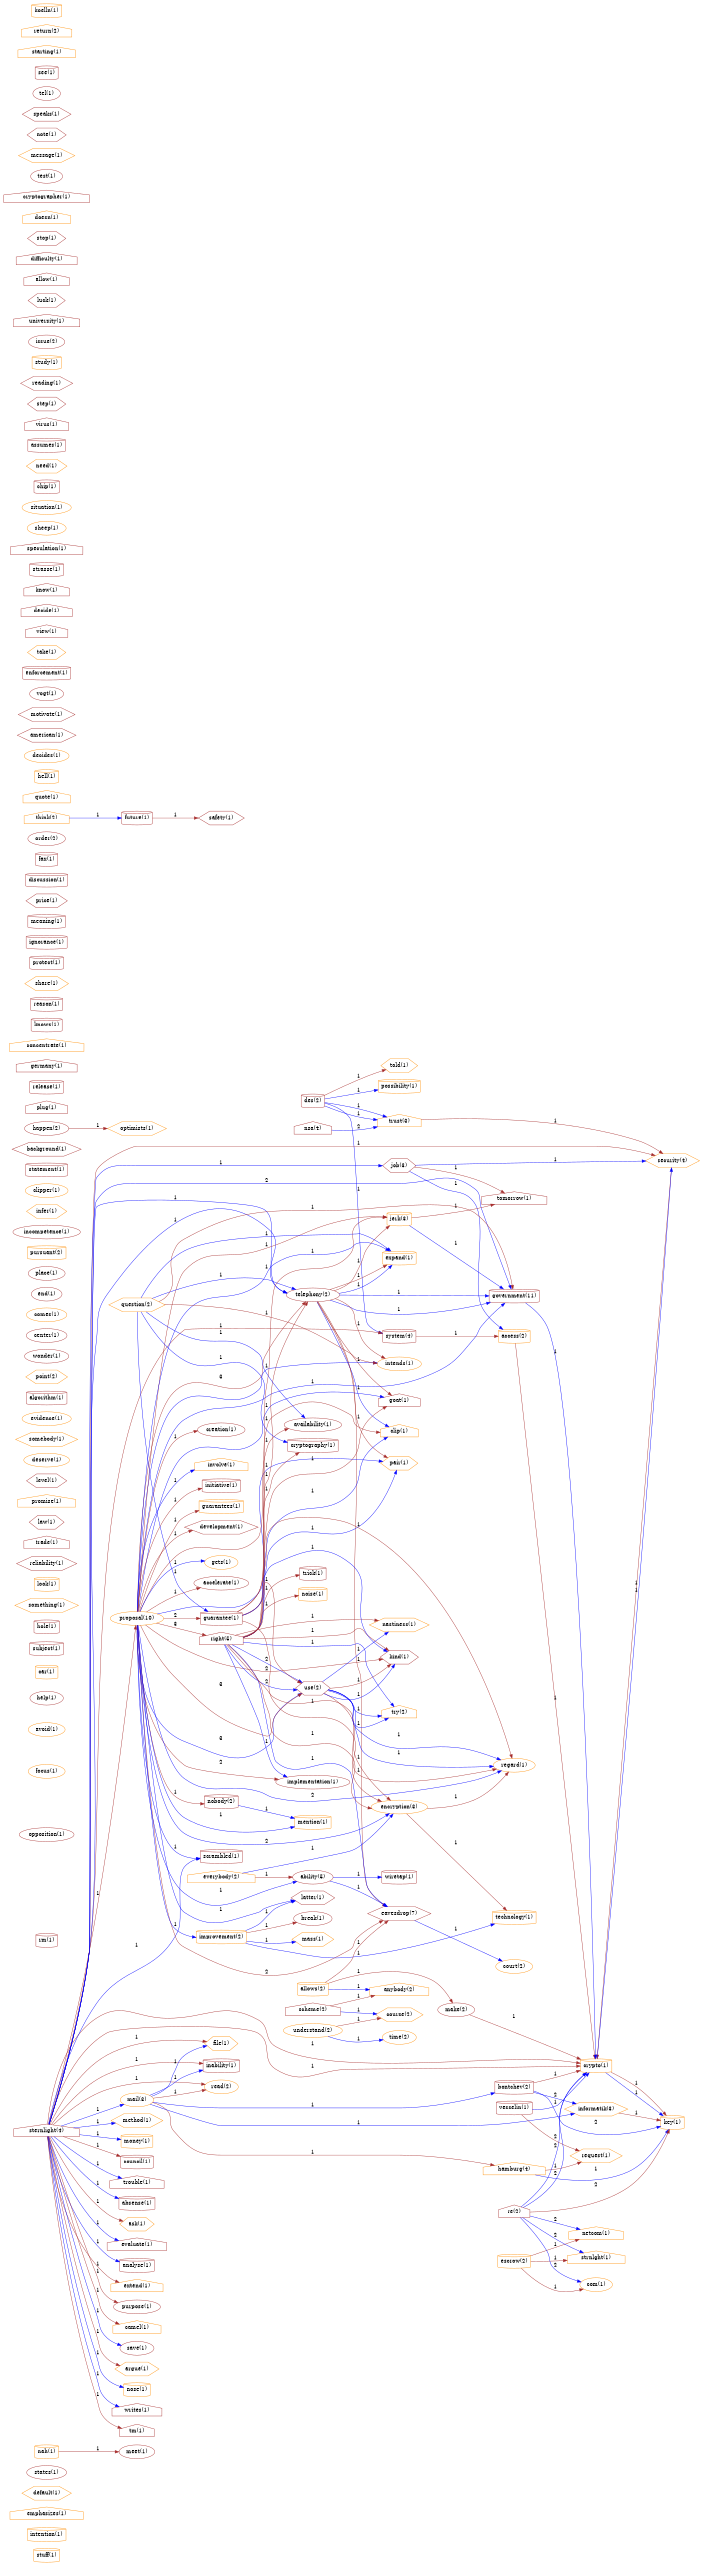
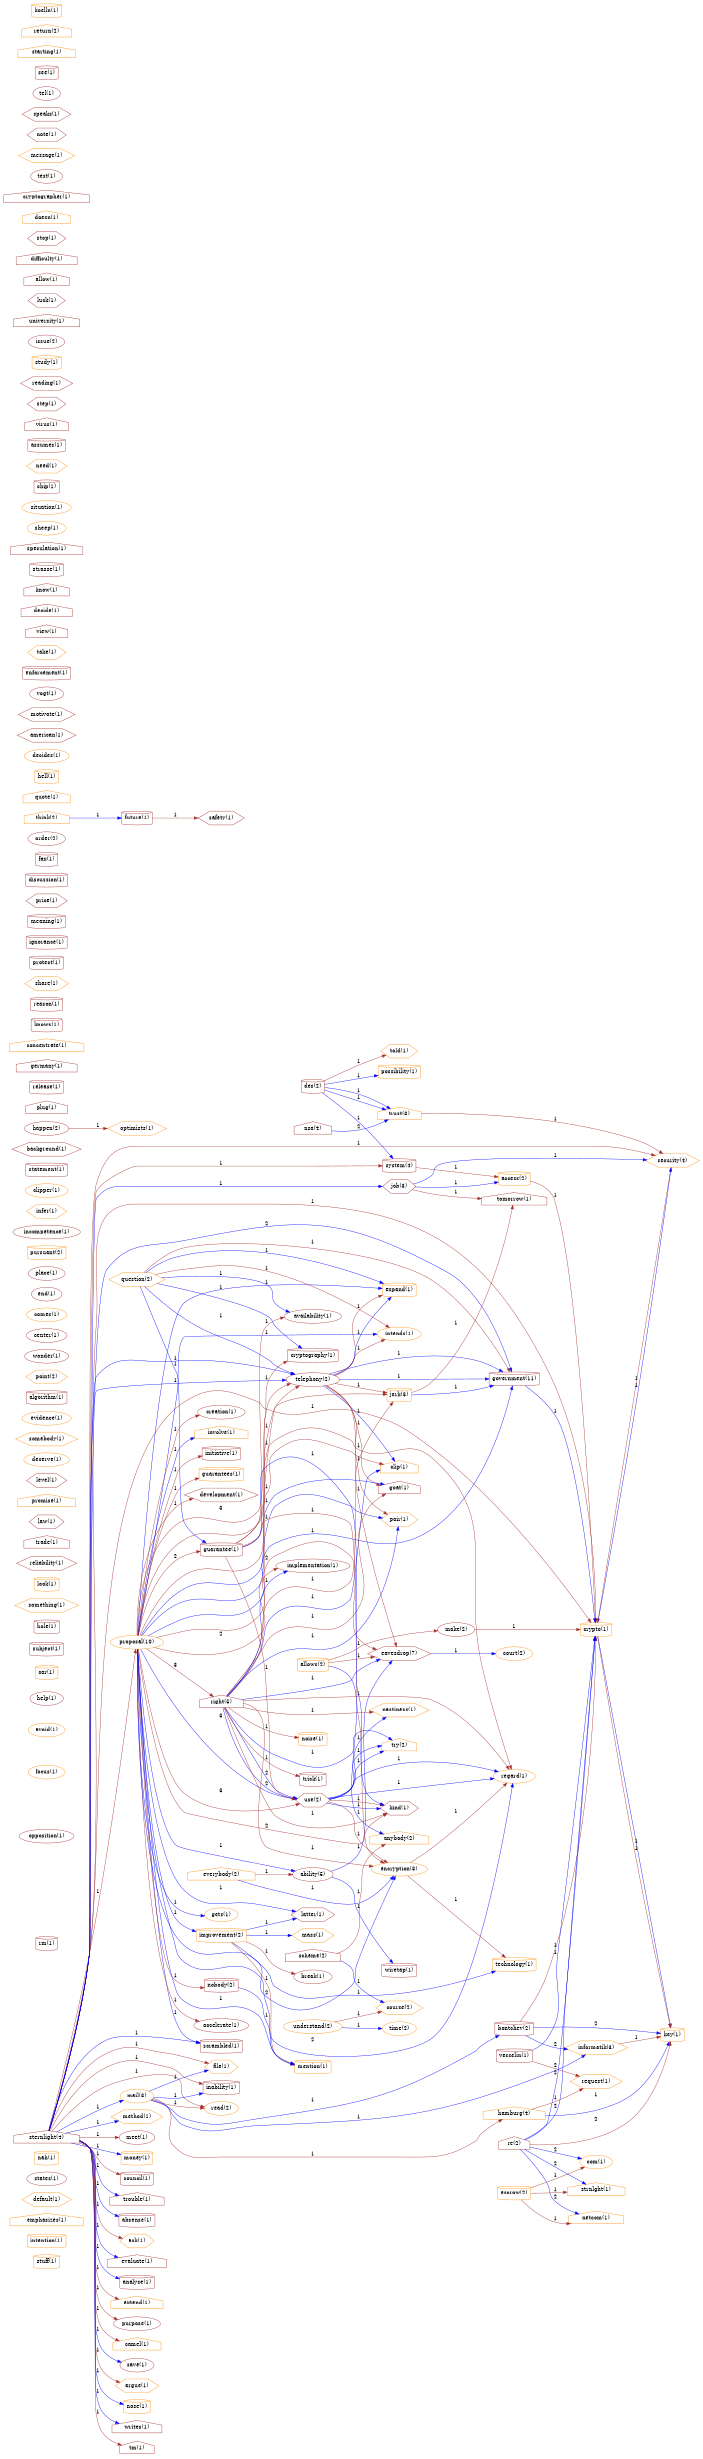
none -> (271, 2004)
(87, 2452) -> (97, 2137)
